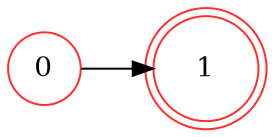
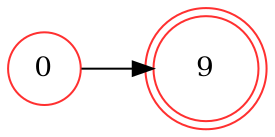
(206, 69) -> (206, 69)
